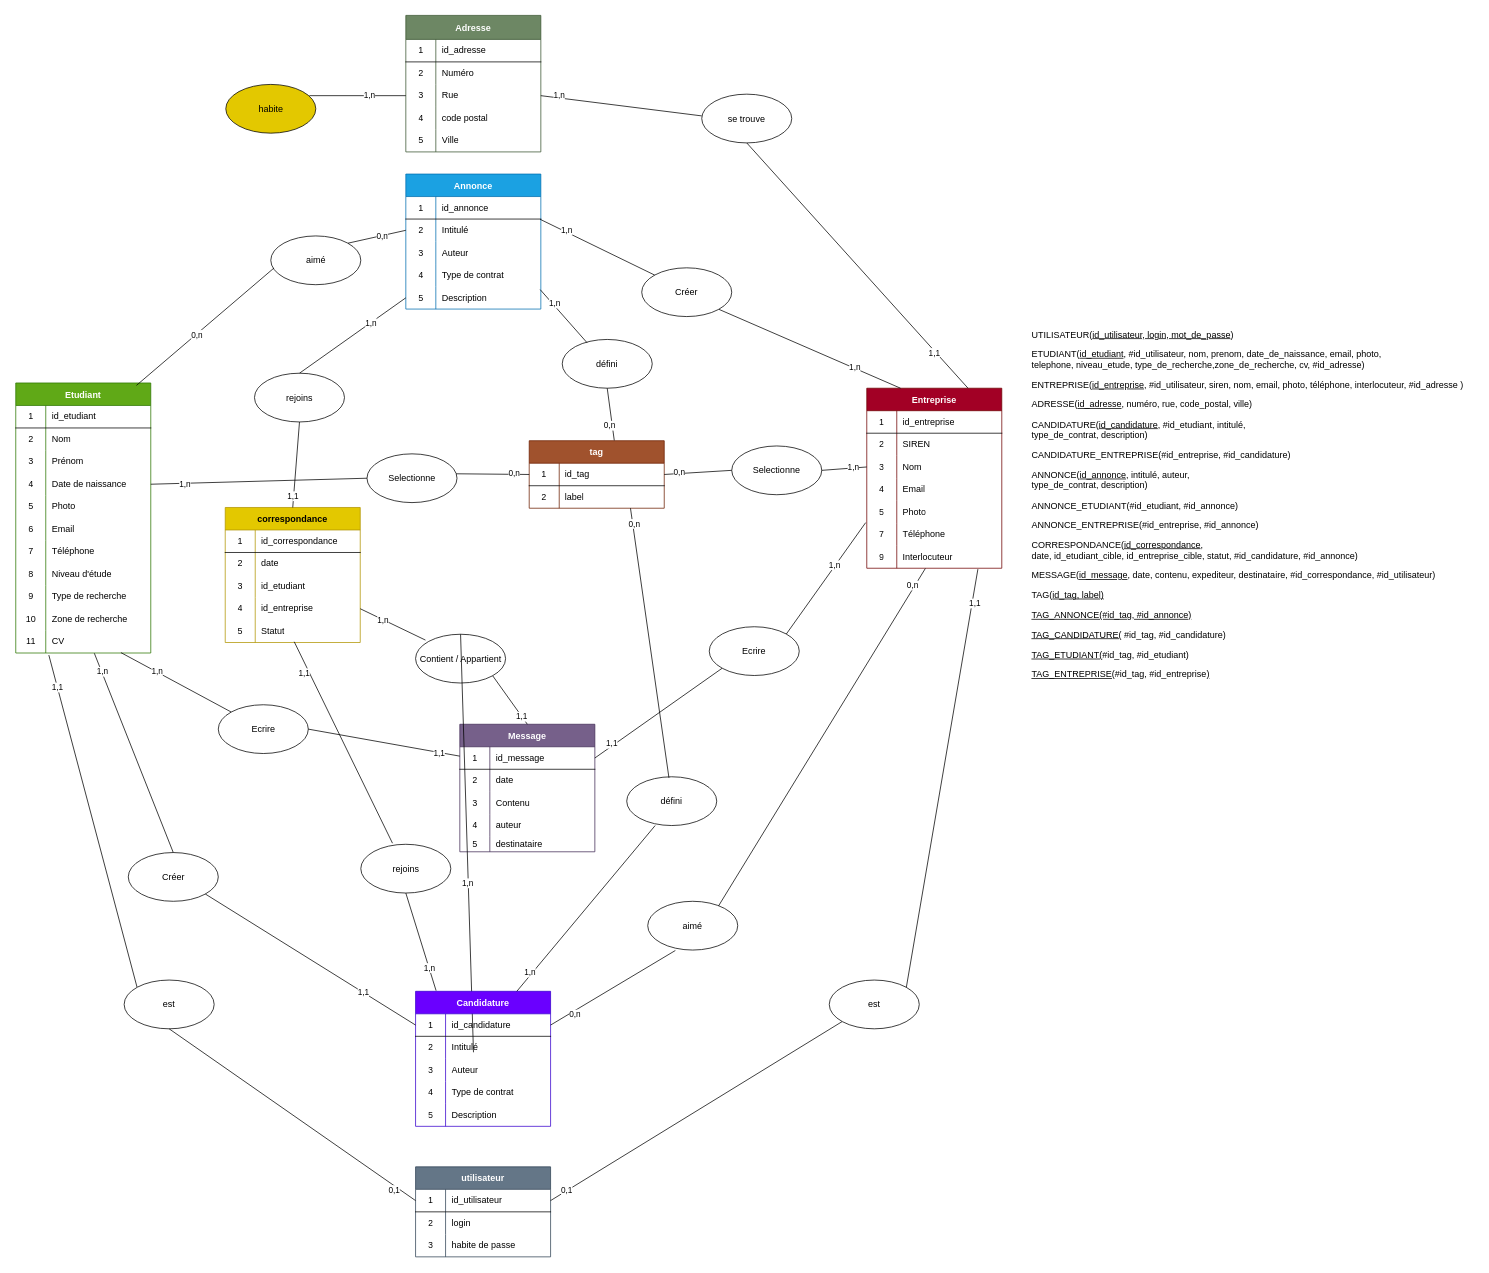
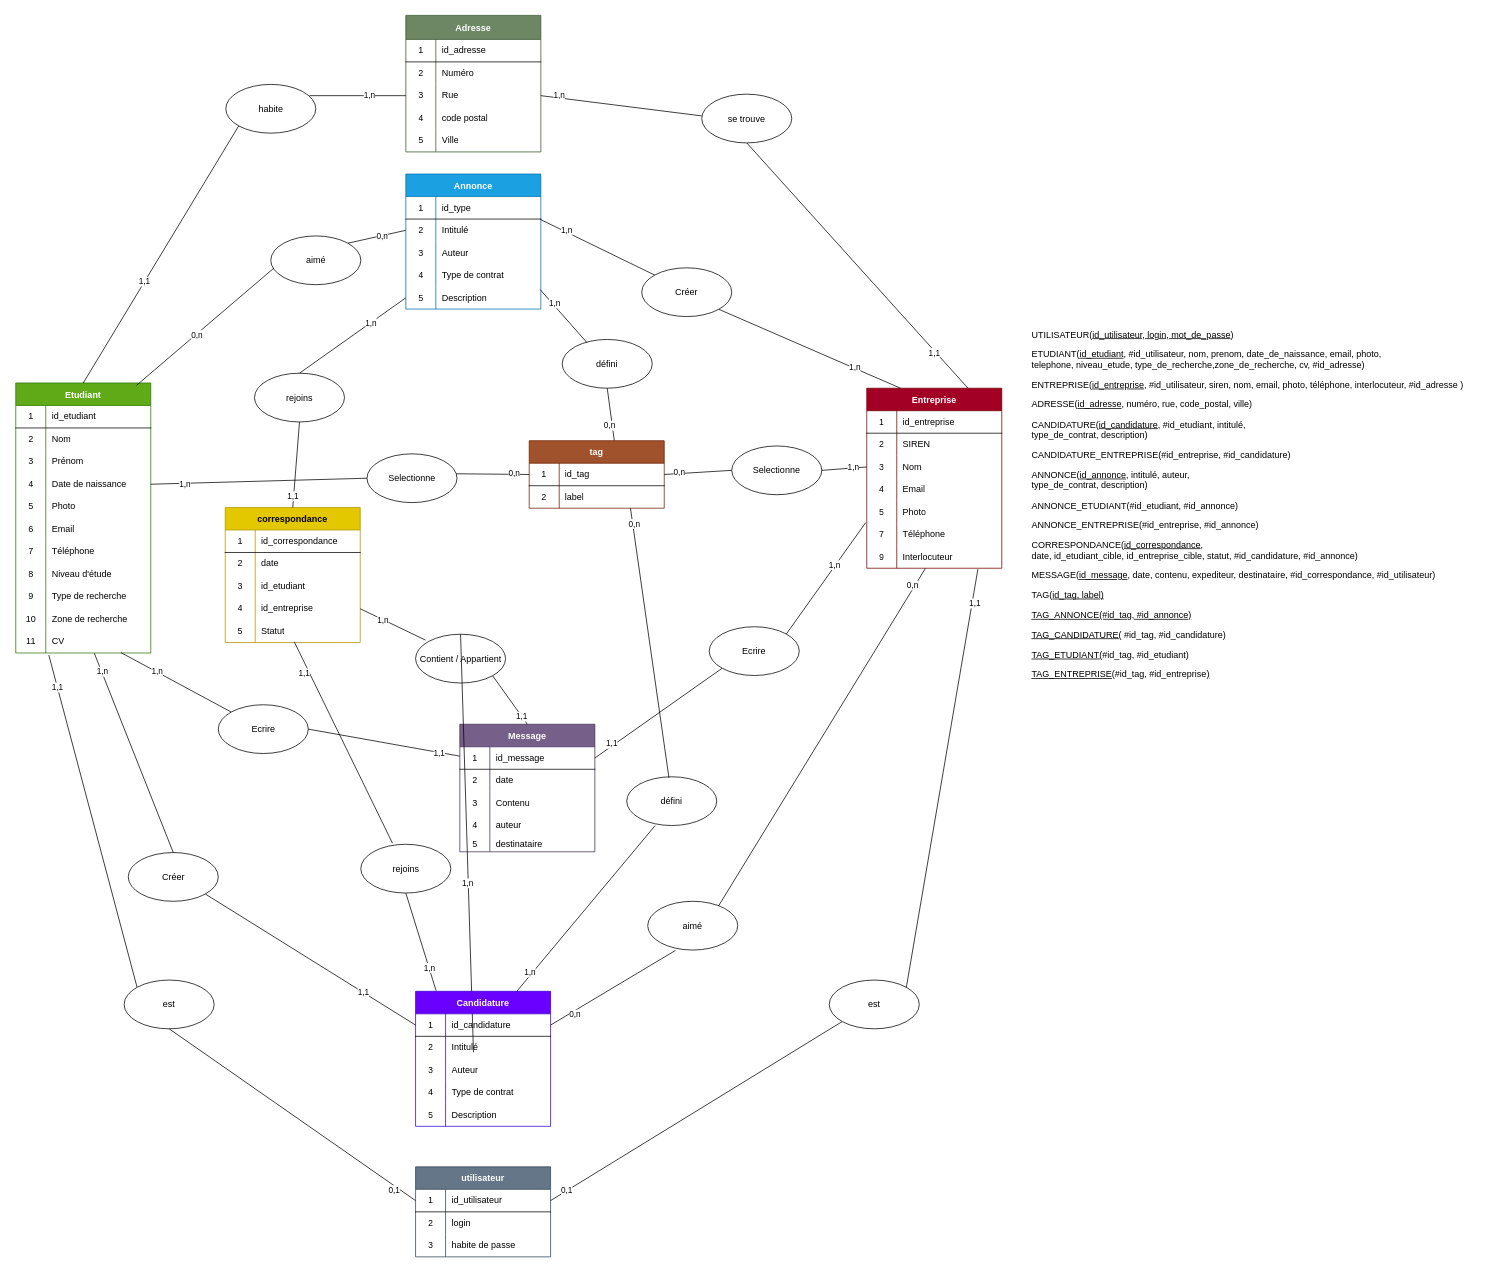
(271, 109) -> (271, 109)
(466, 208) -> (459, 208)
none -> (161, 254)
